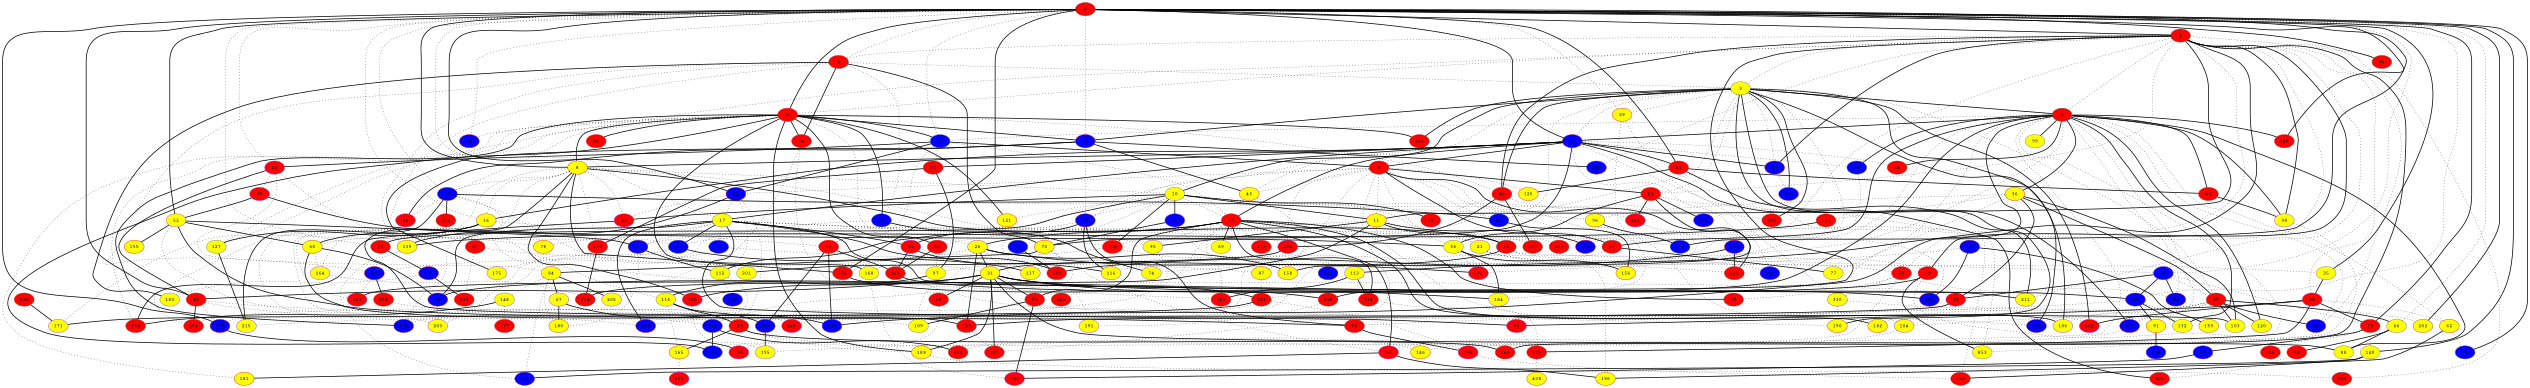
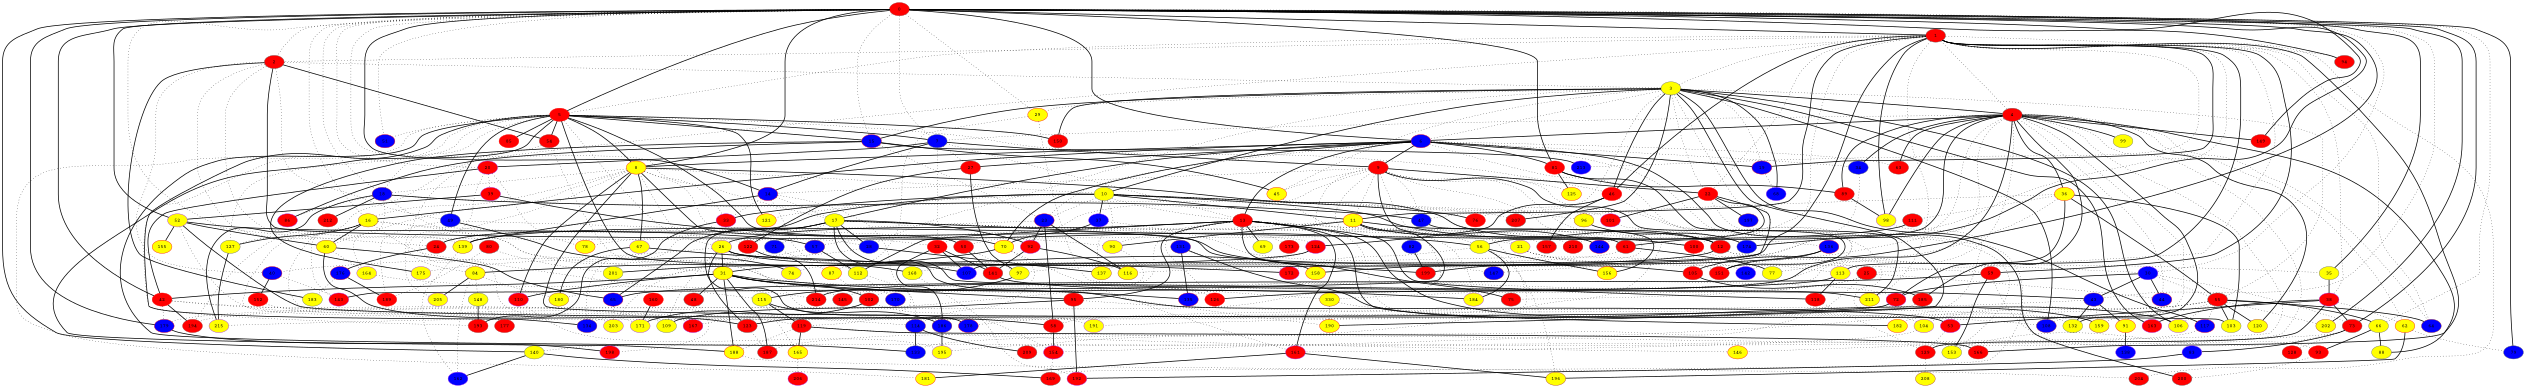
(555, 286) -> (642, 202)
(1656, 342) -> none
(1982, 352) -> (1952, 352)
(1537, 379) -> (1925, 379)
